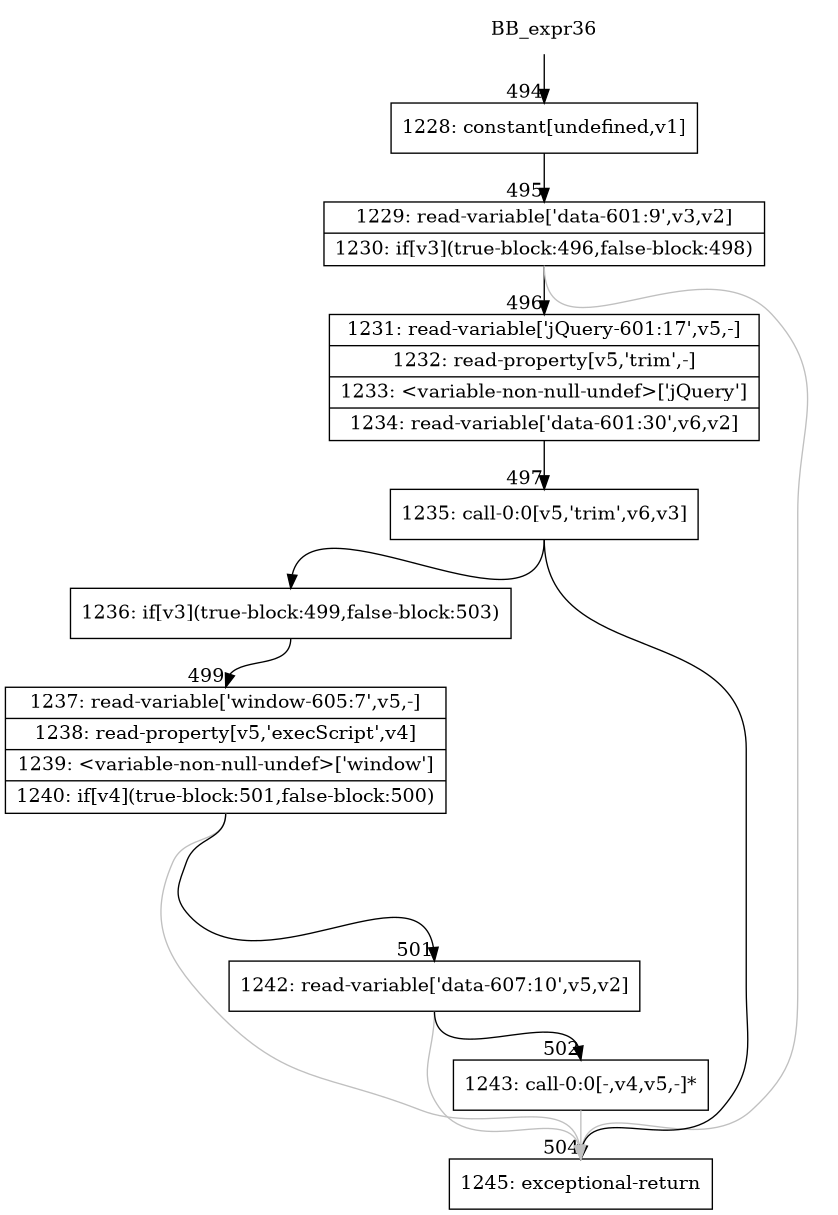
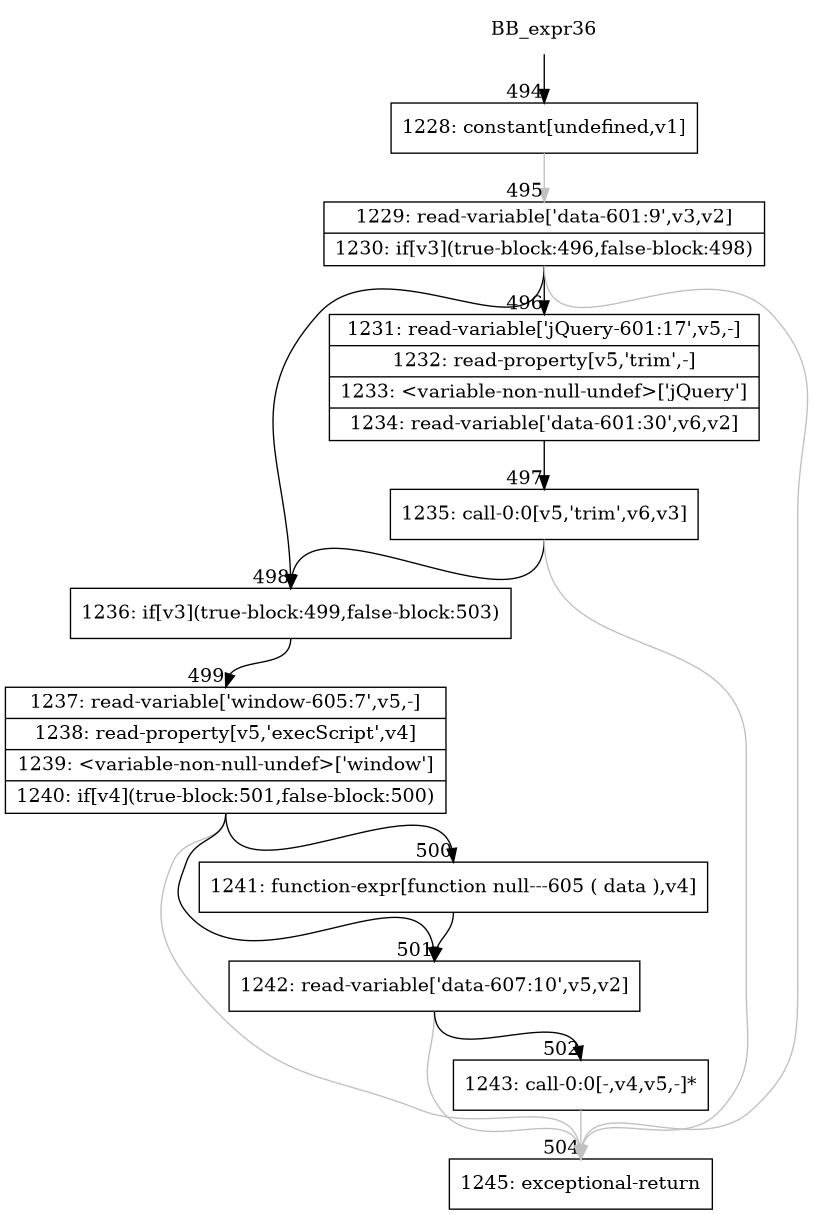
(544, 171) -> (544, 171)
none -> (314, 320)
(746, 852) -> (746, 852)
none -> (453, 887)
